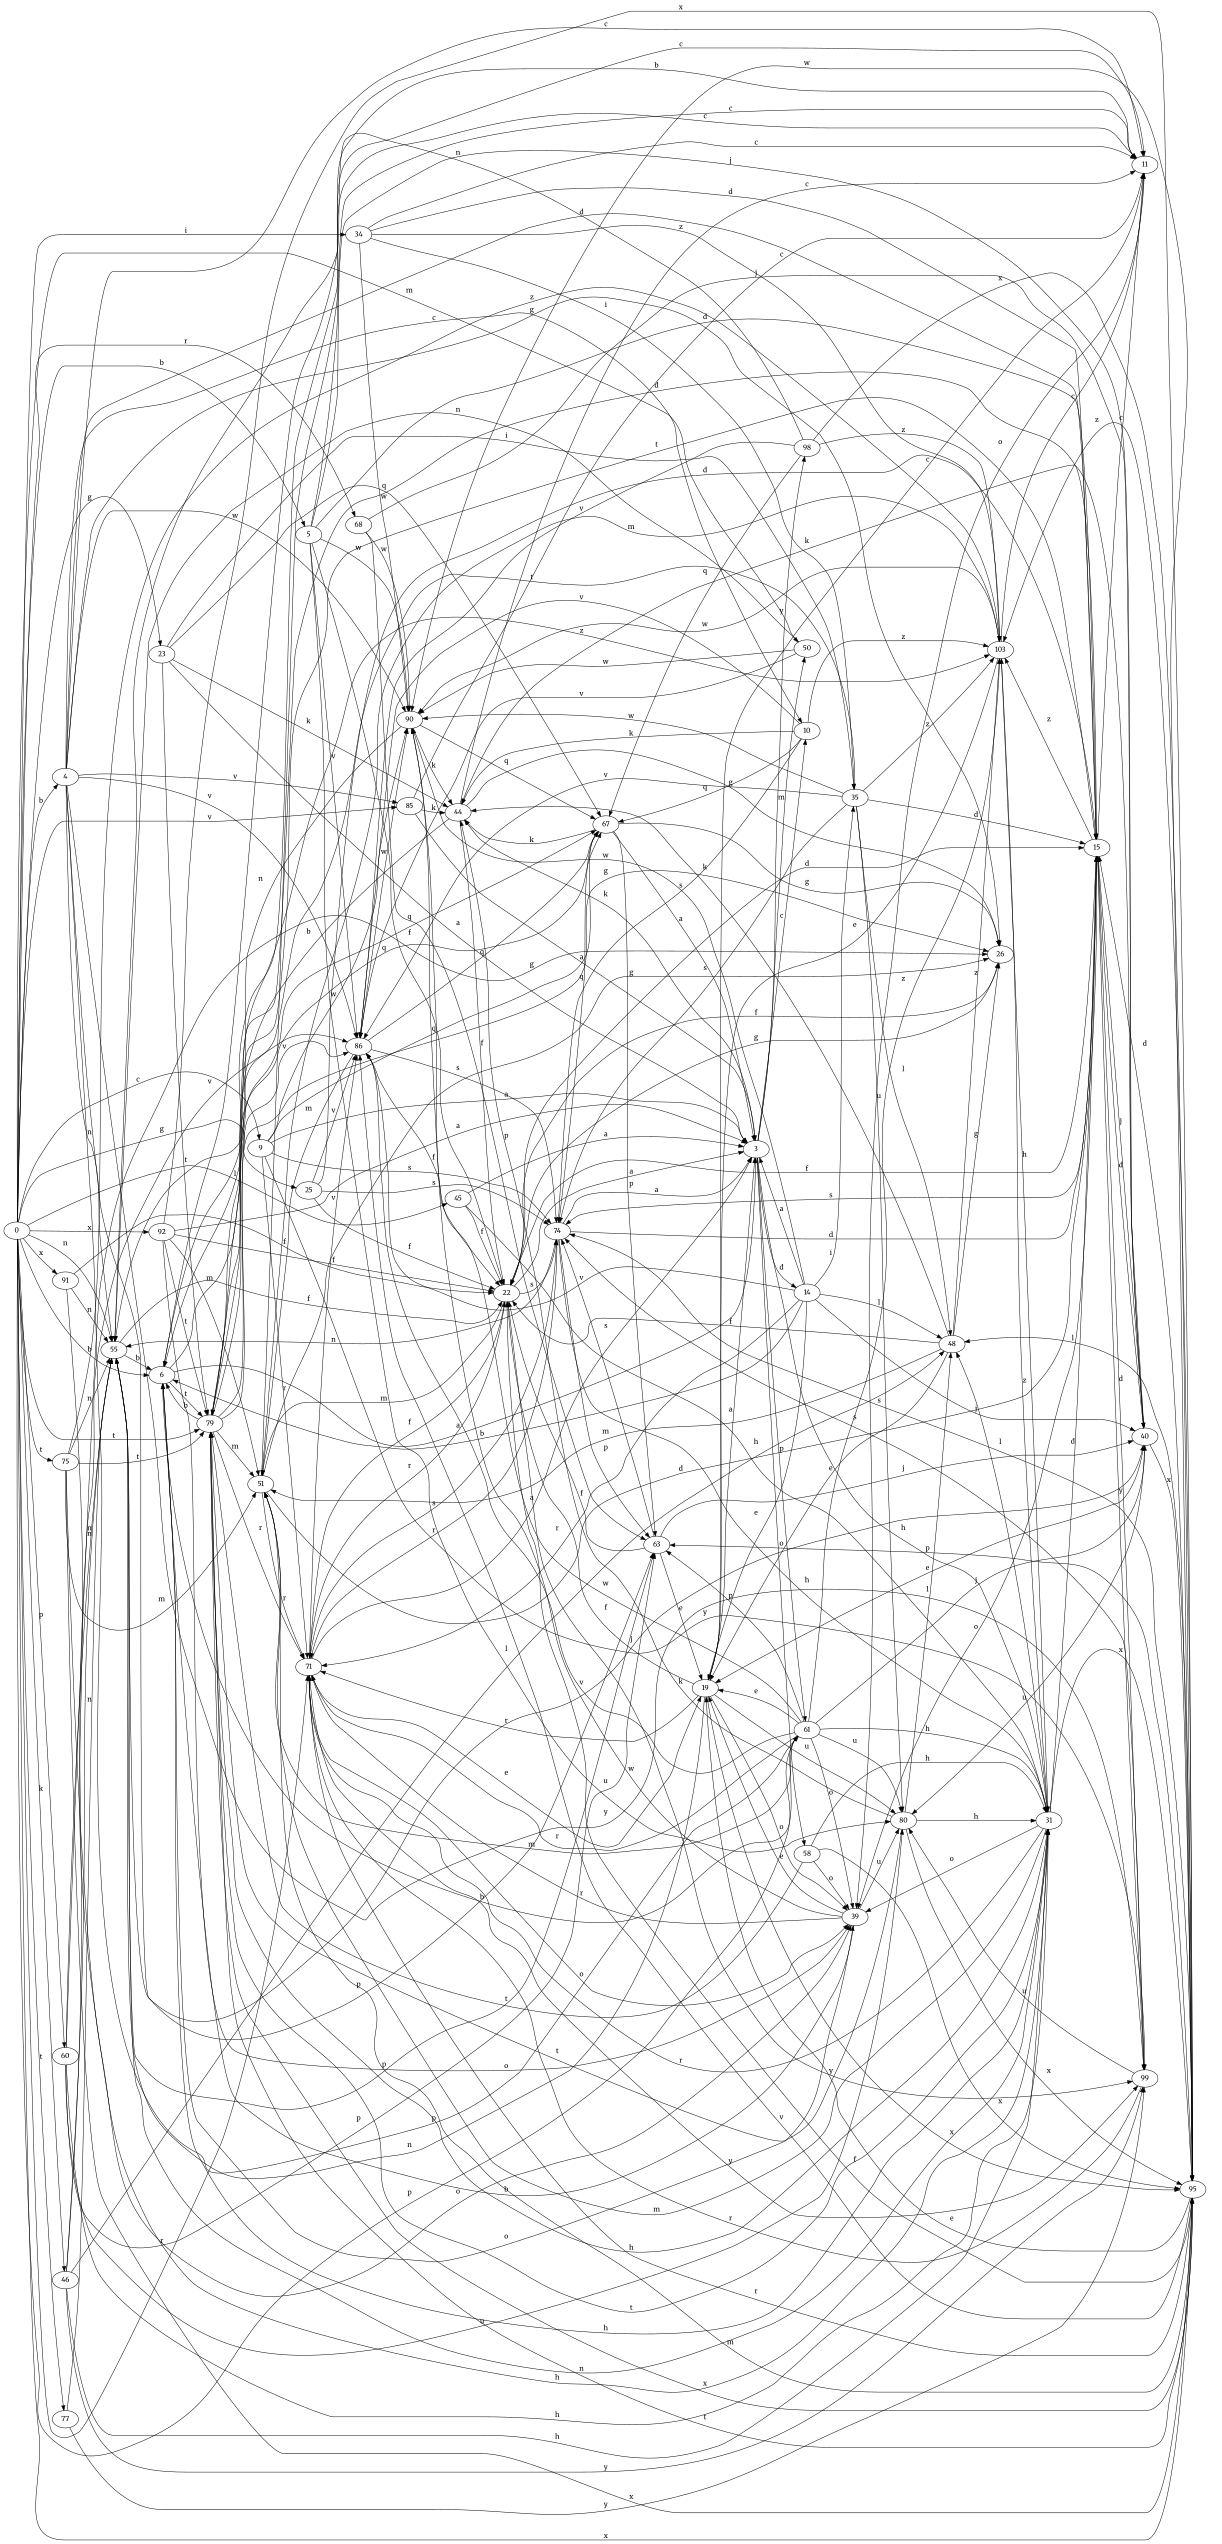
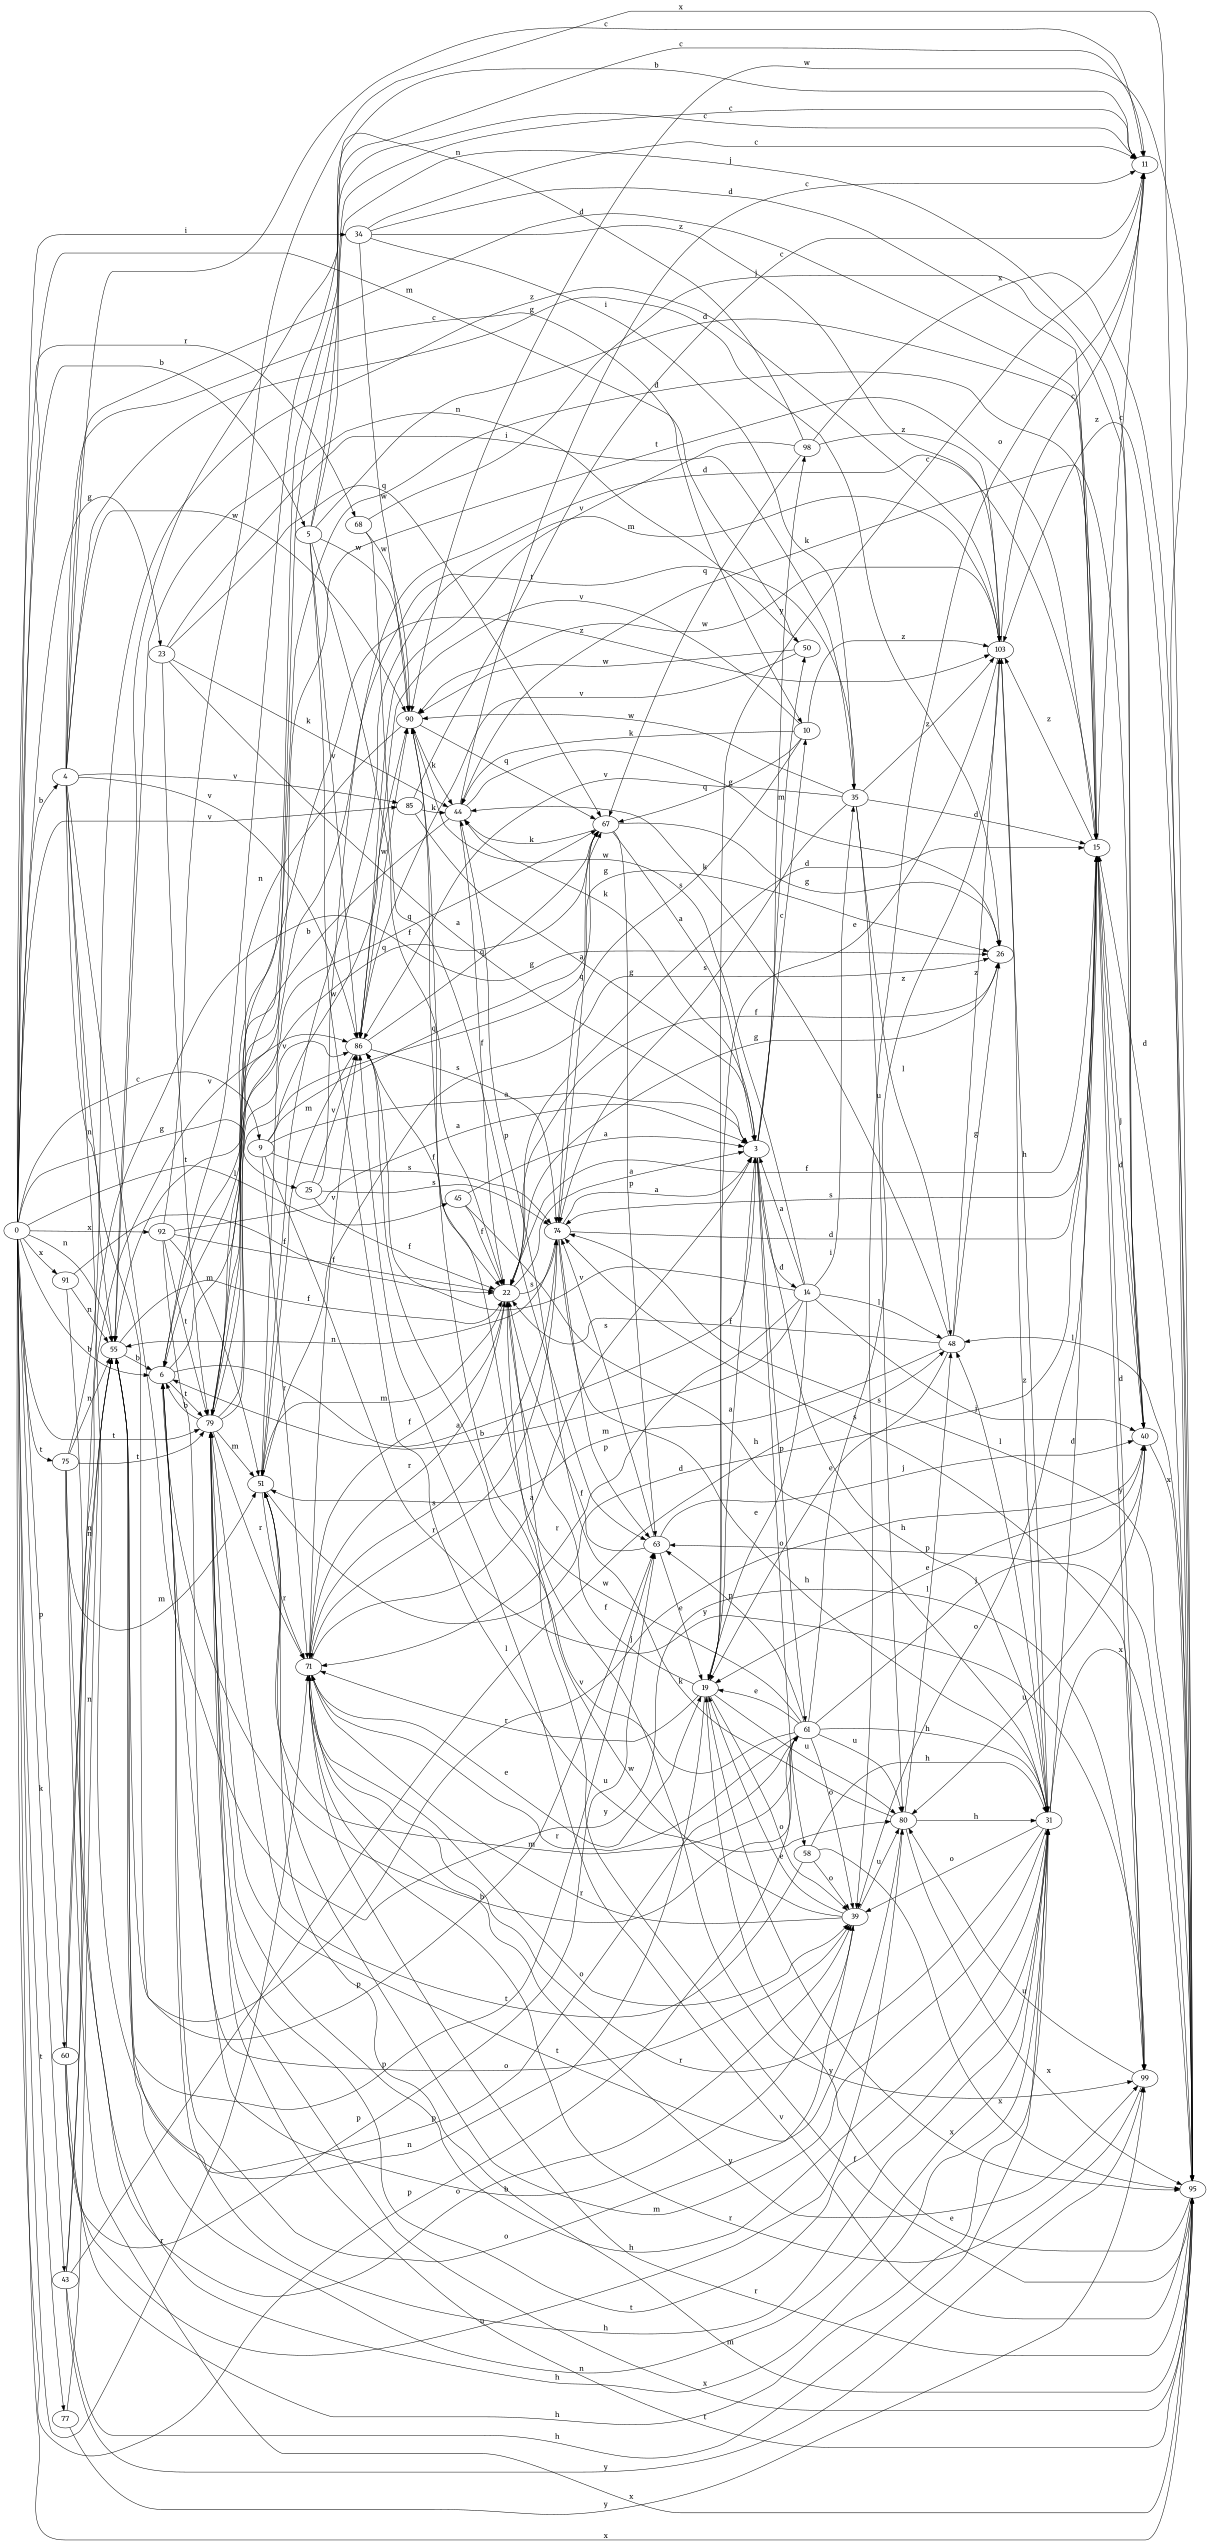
(65, 2280) -> (65, 2280)
